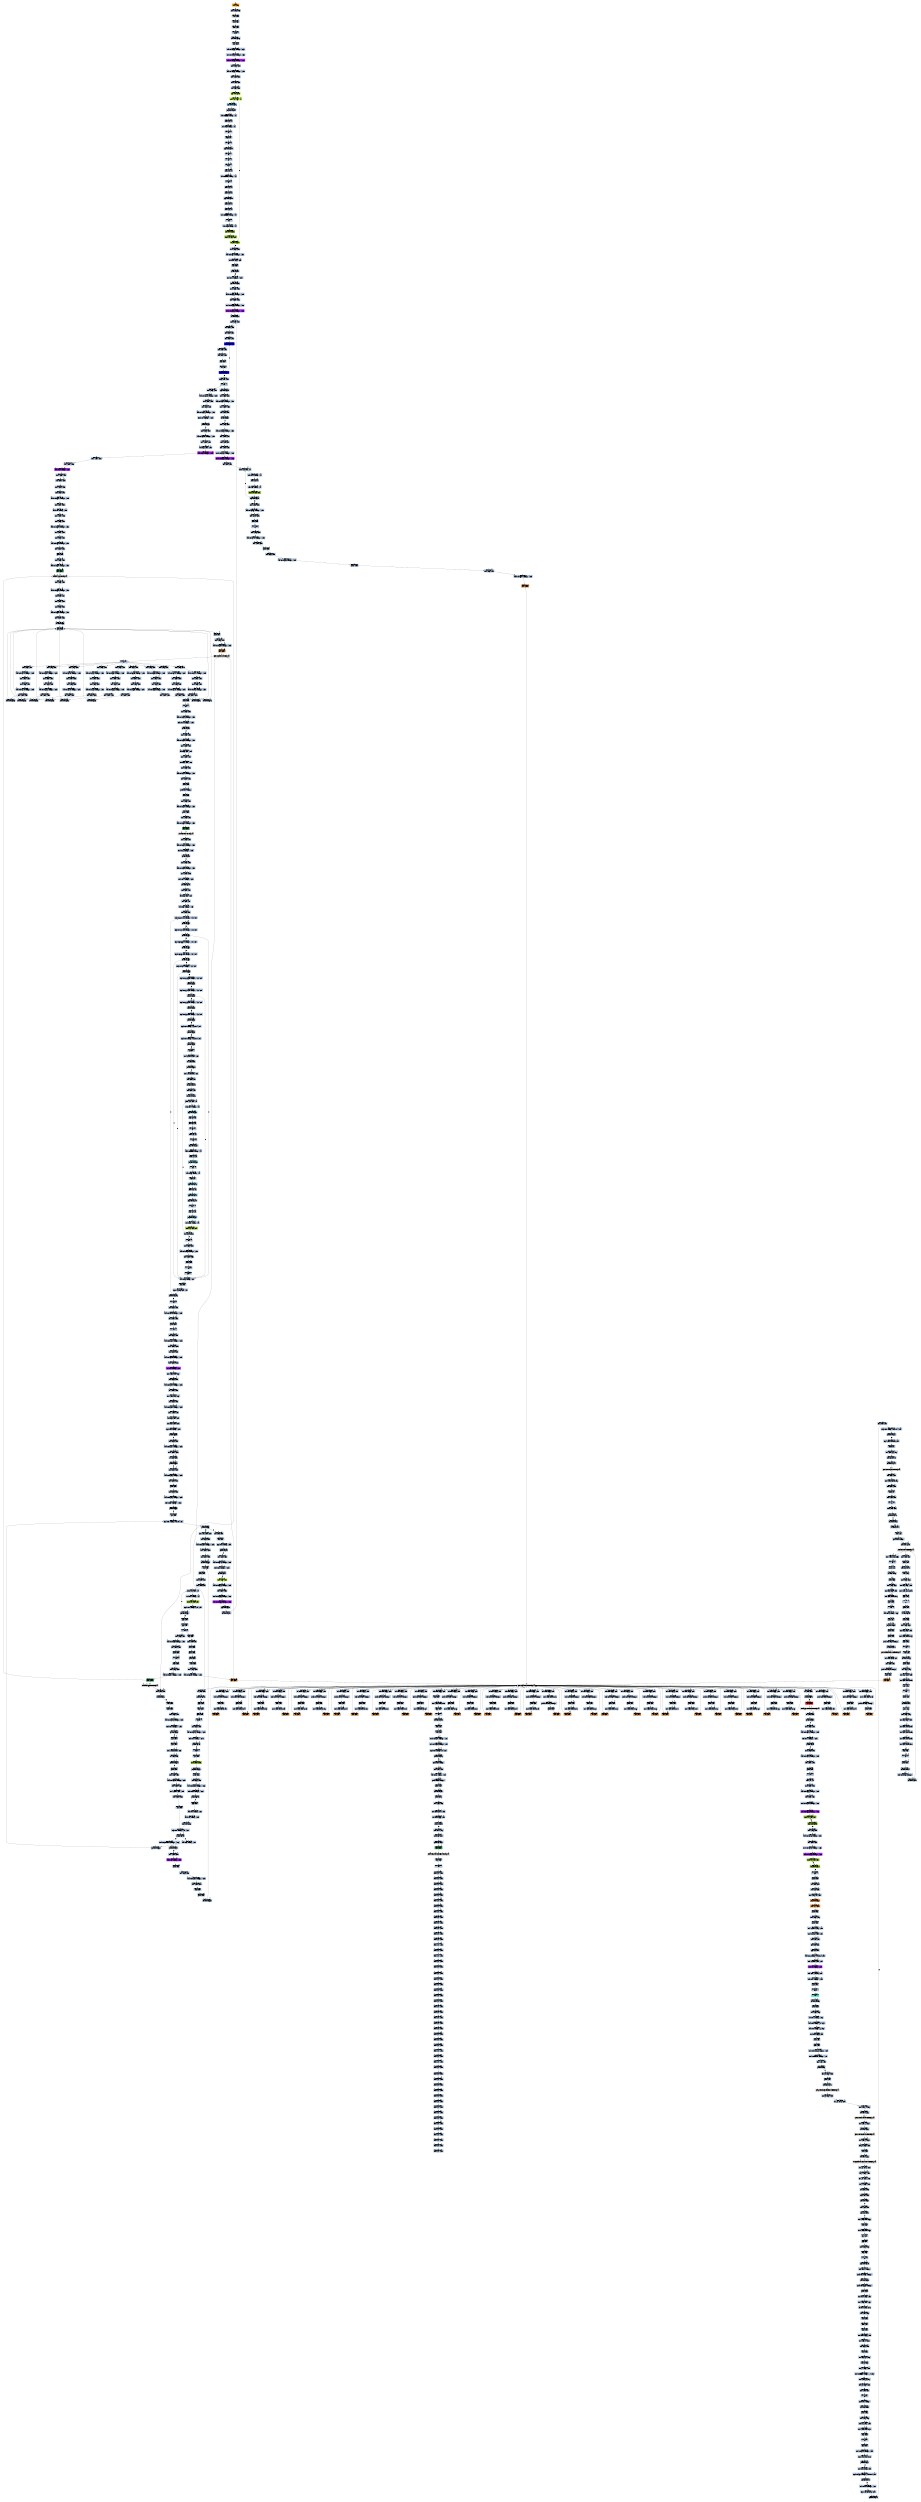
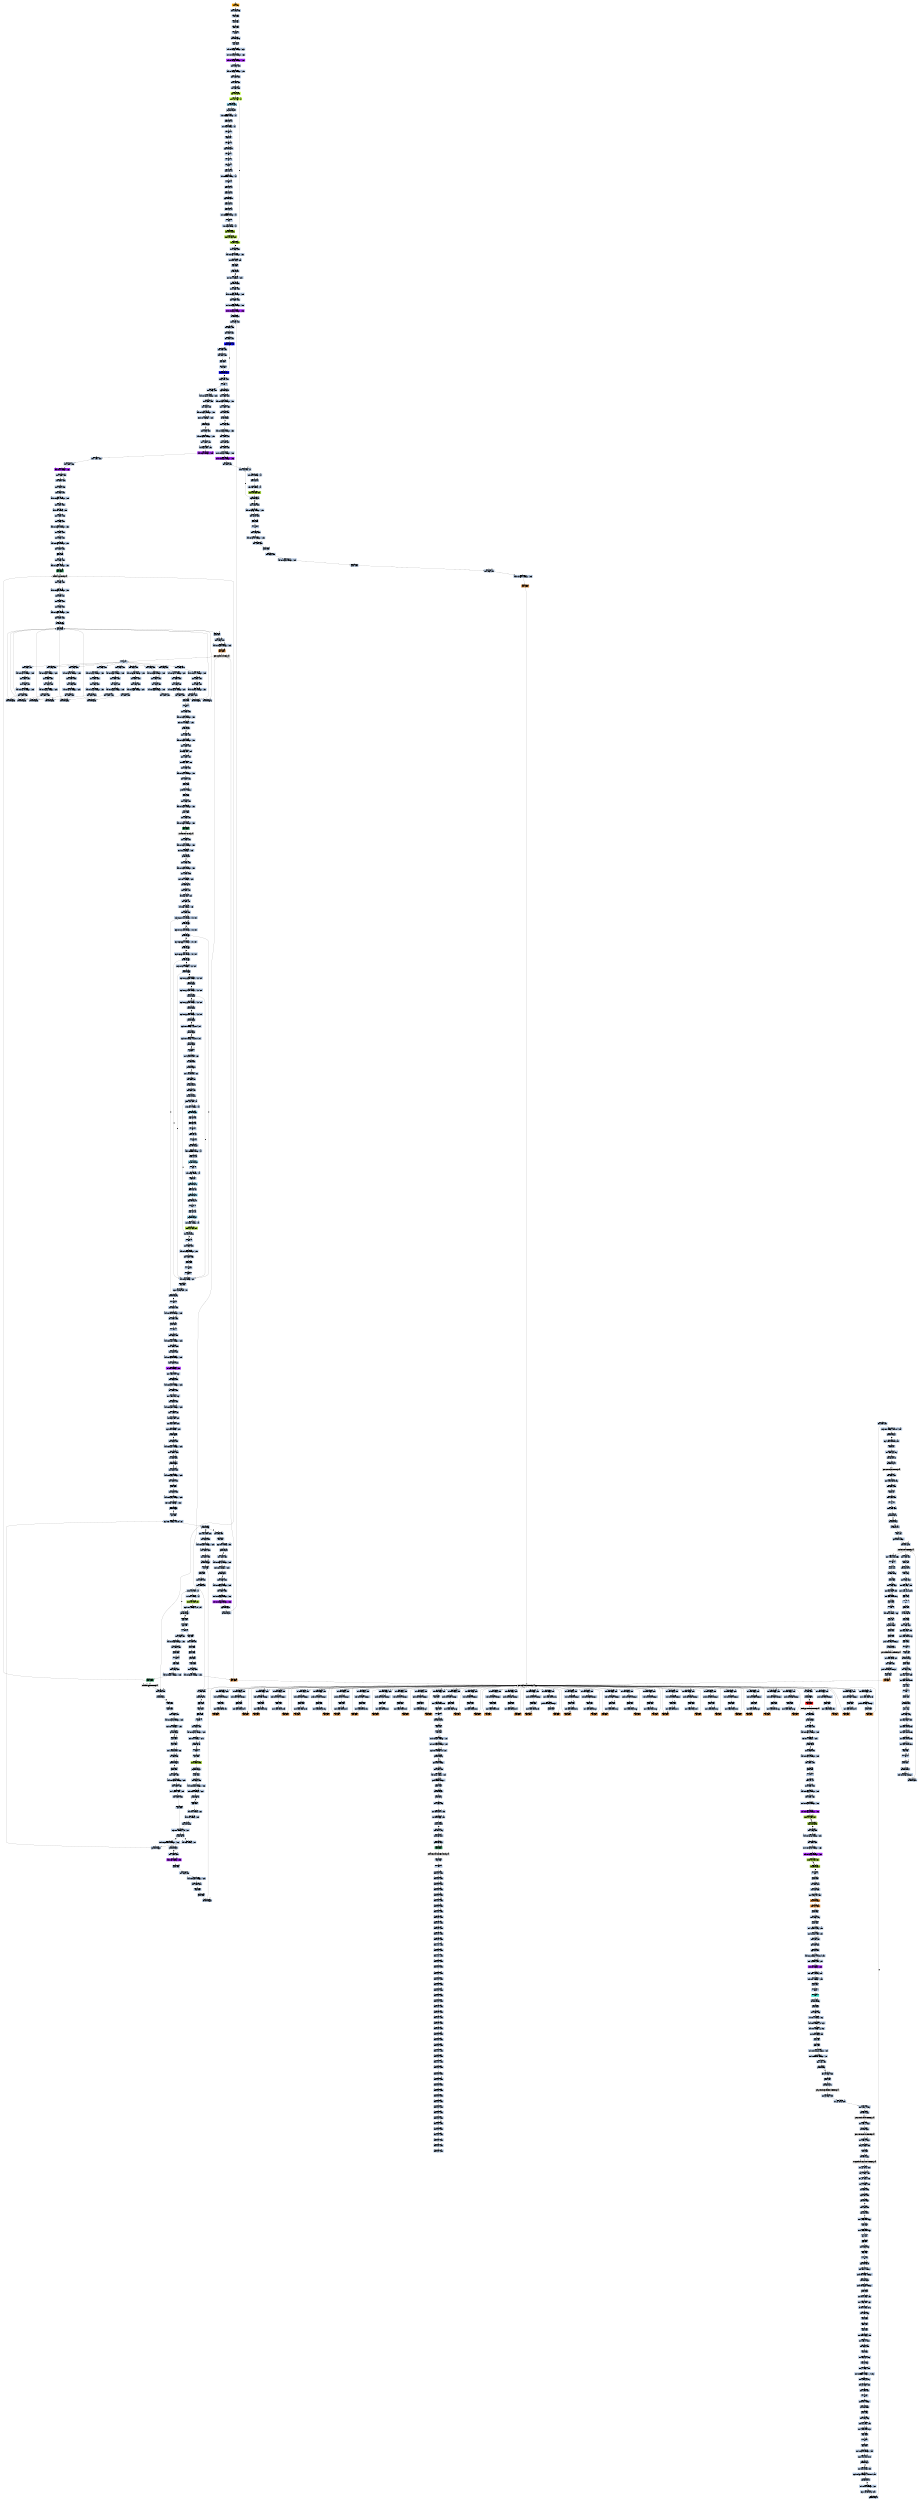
(222, 1580) -> (222, 1580)
